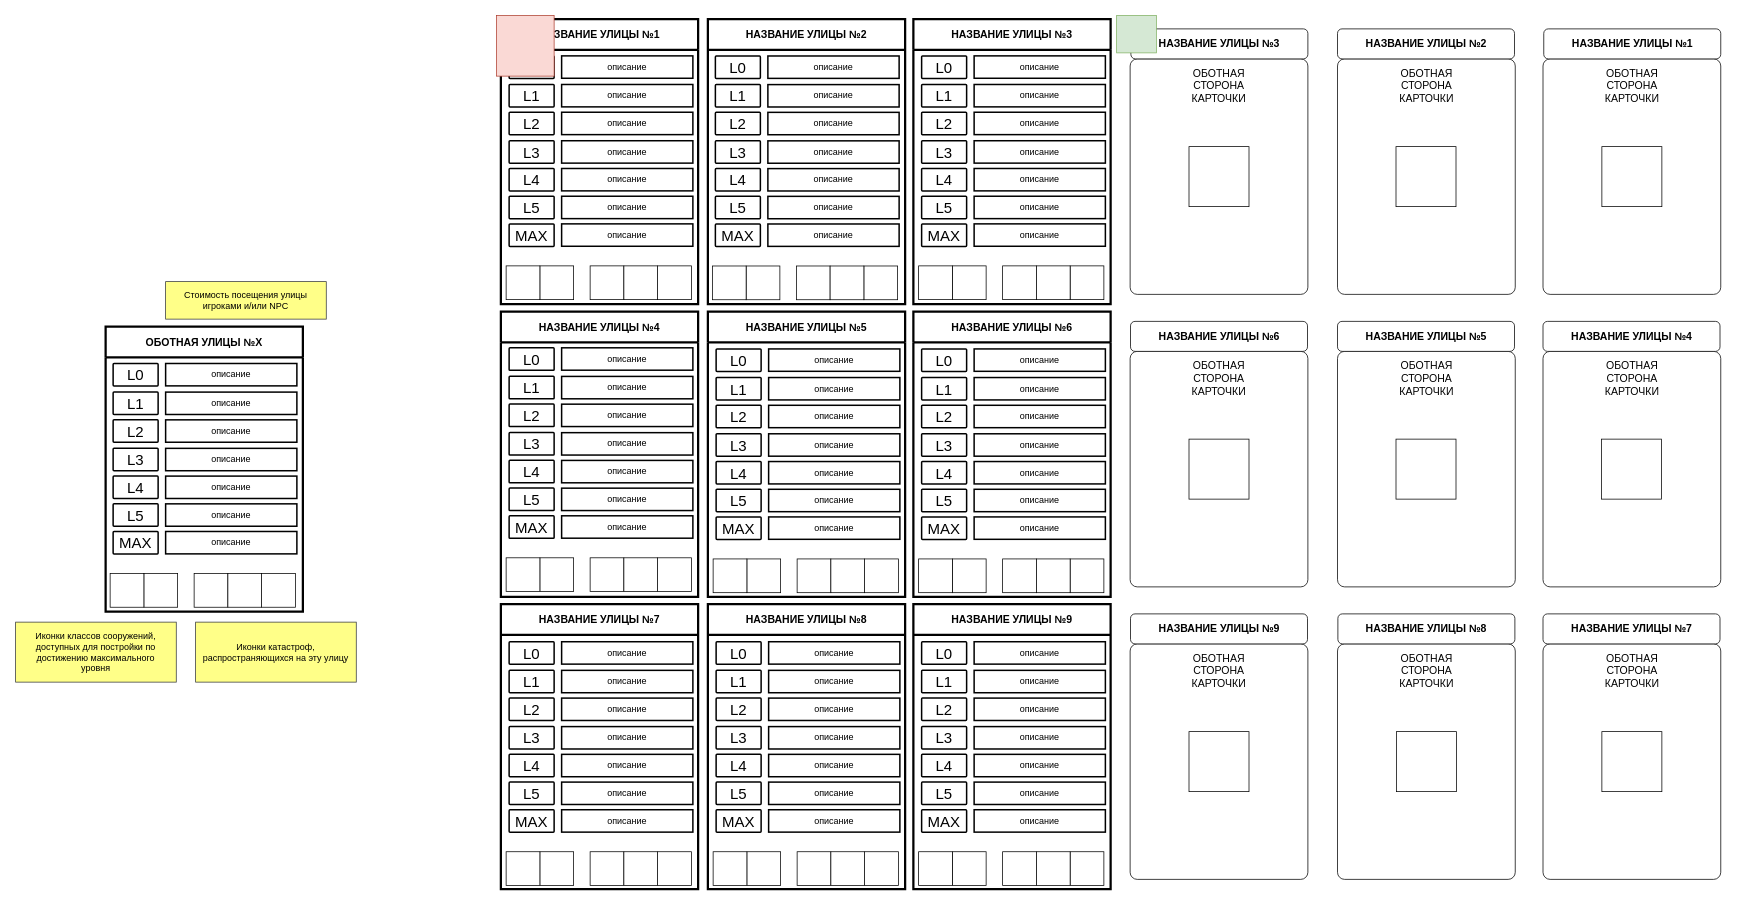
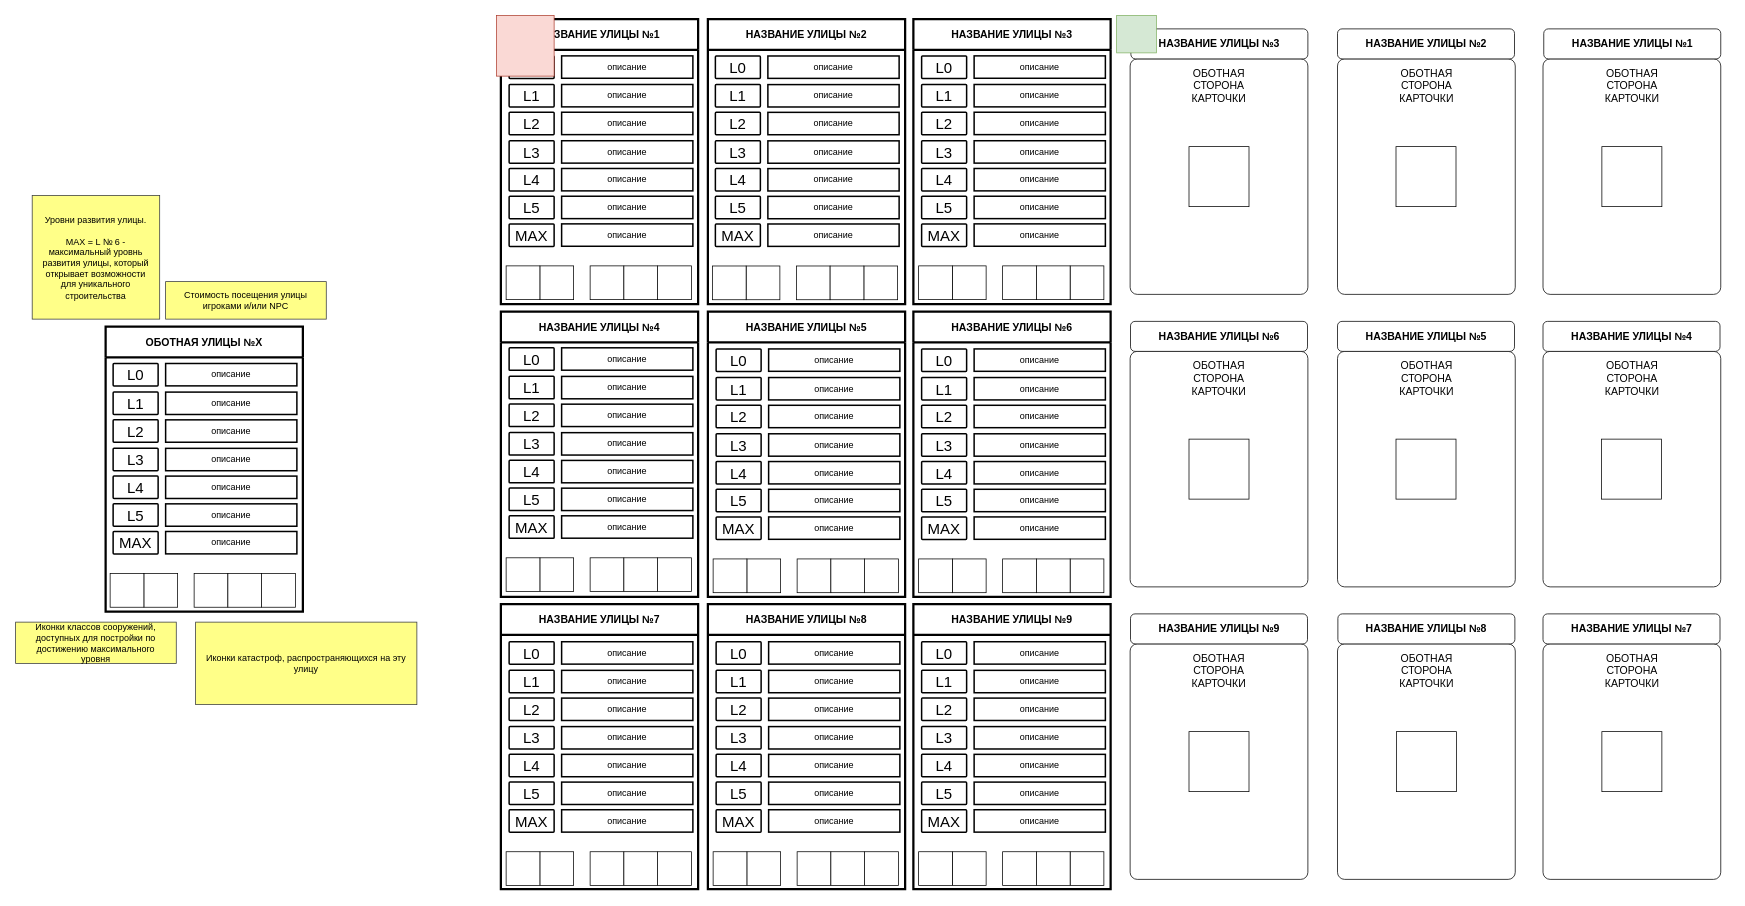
none -> (96, 257)
(96, 652) -> (96, 643)
(276, 652) -> (306, 663)
